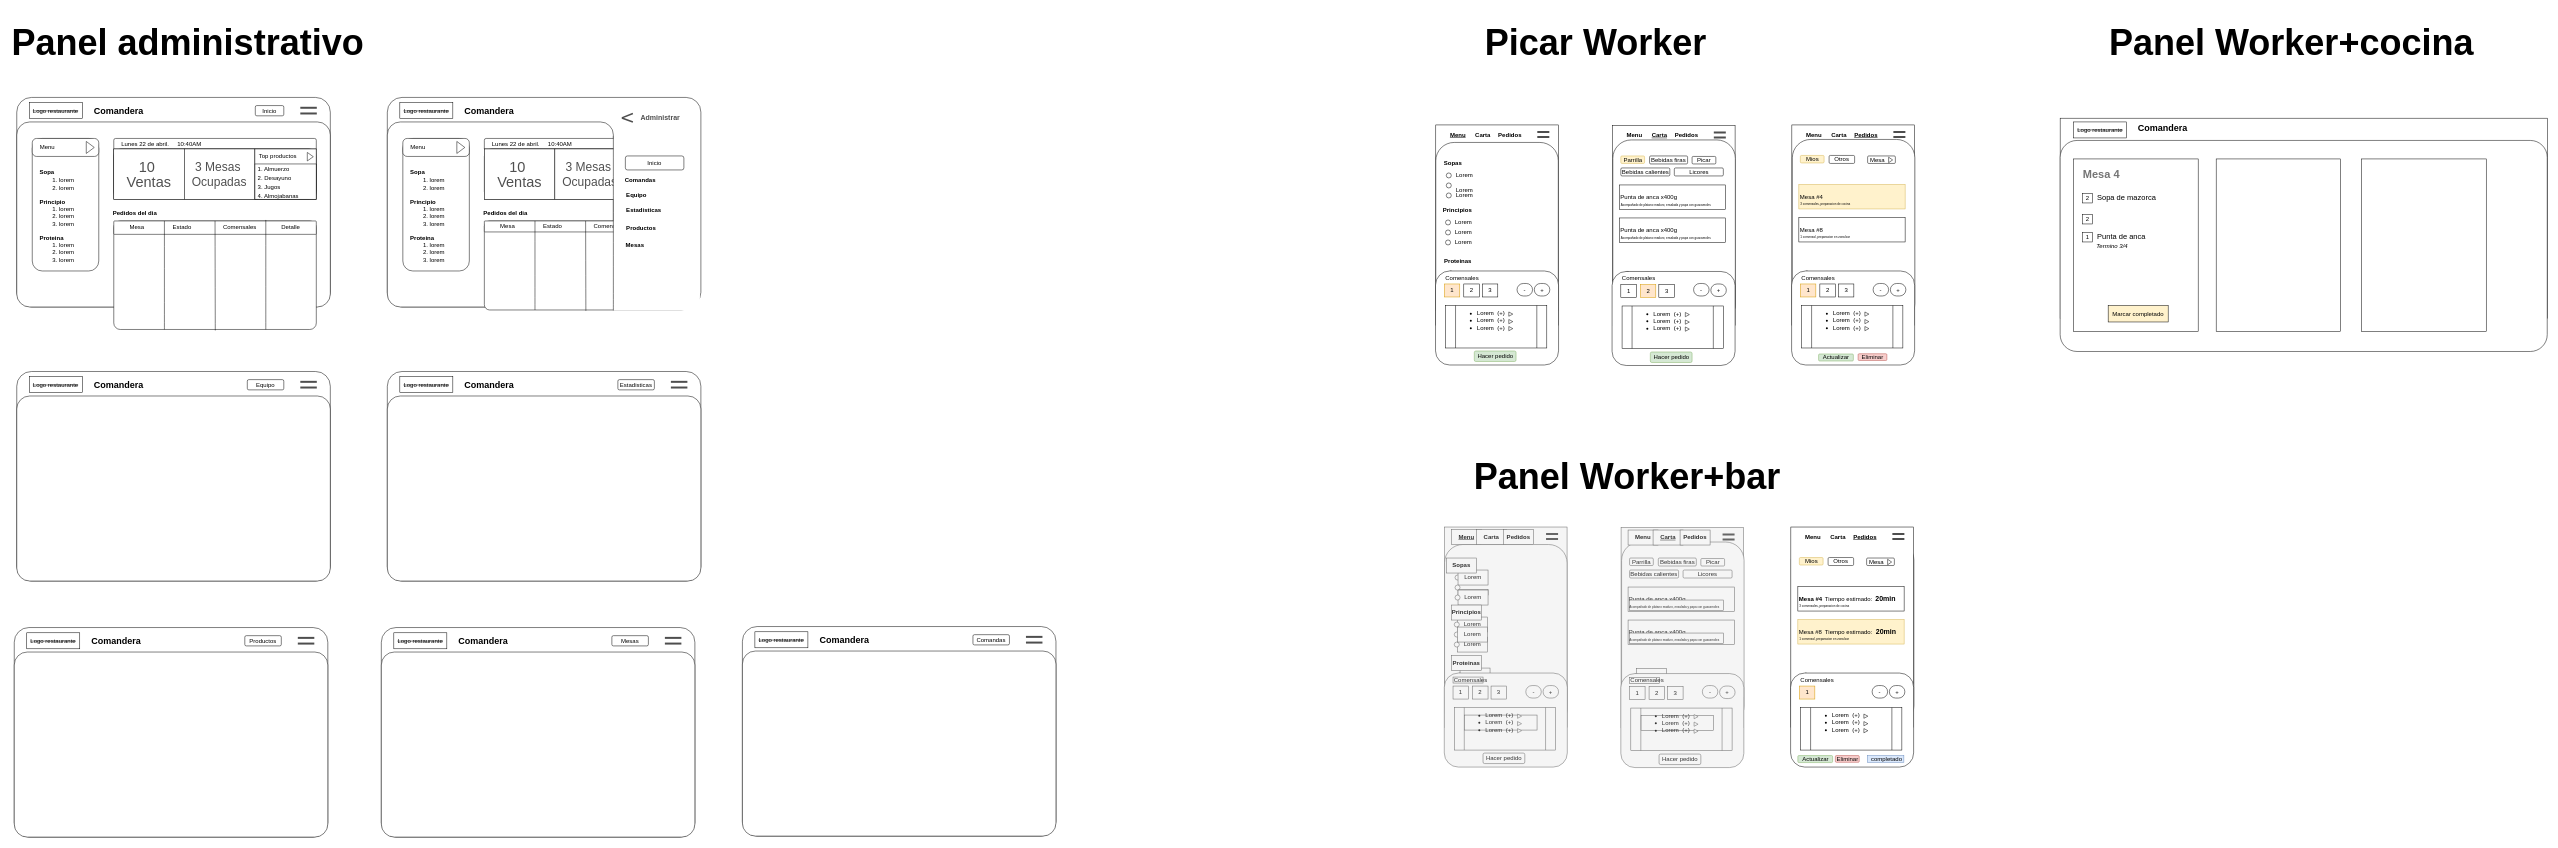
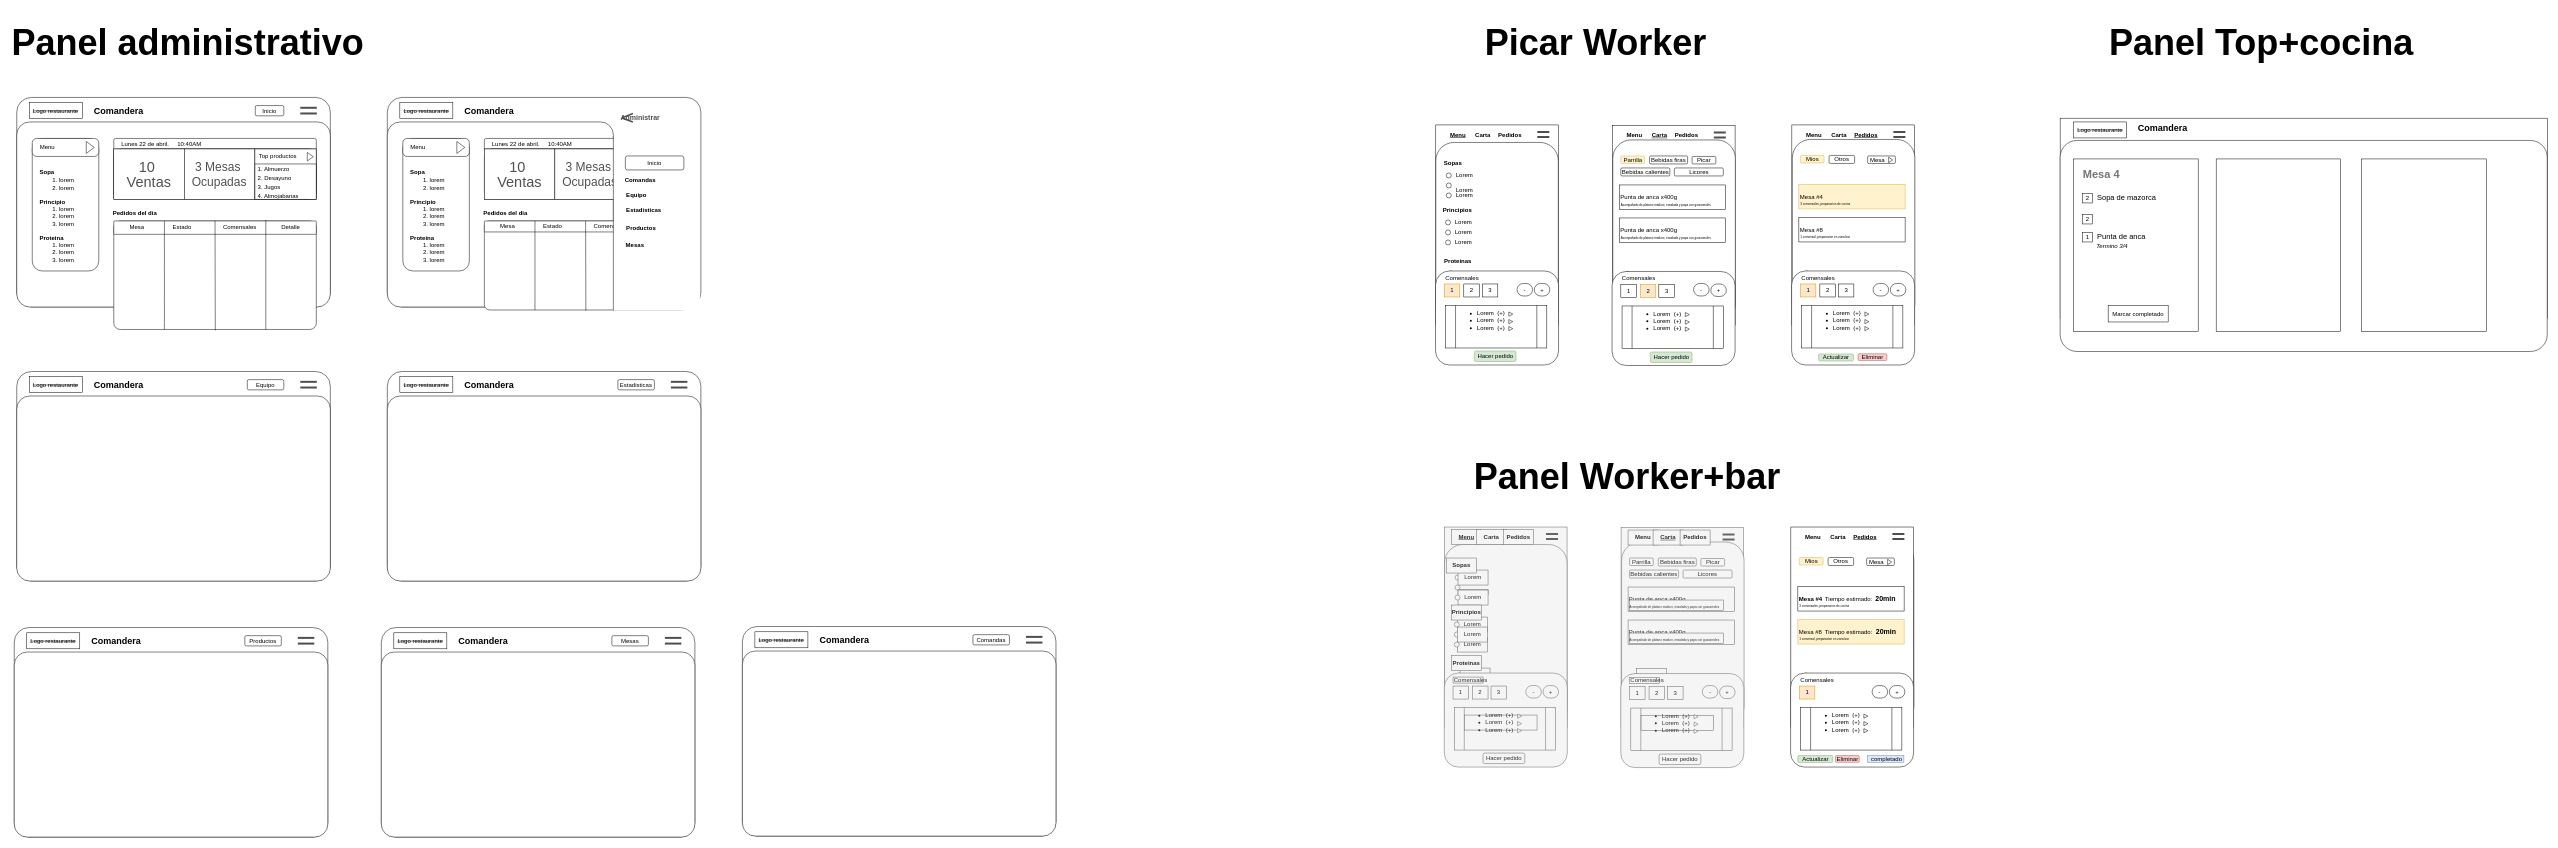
(2306, 39) -> (2293, 39)
(660, 118) -> (640, 118)
(2138, 314) -> (2138, 314)
